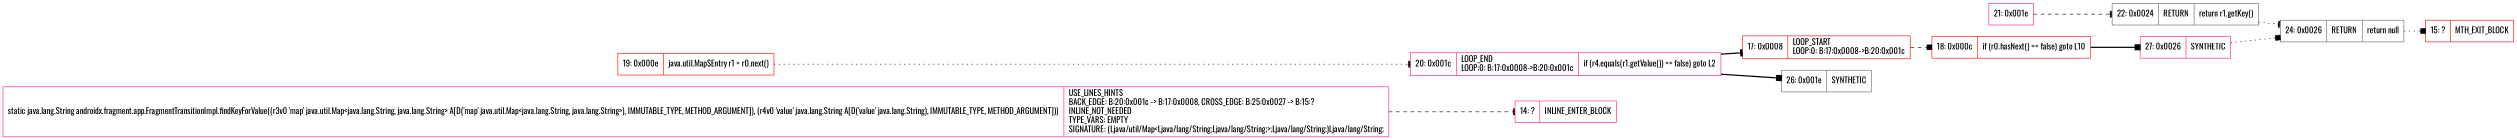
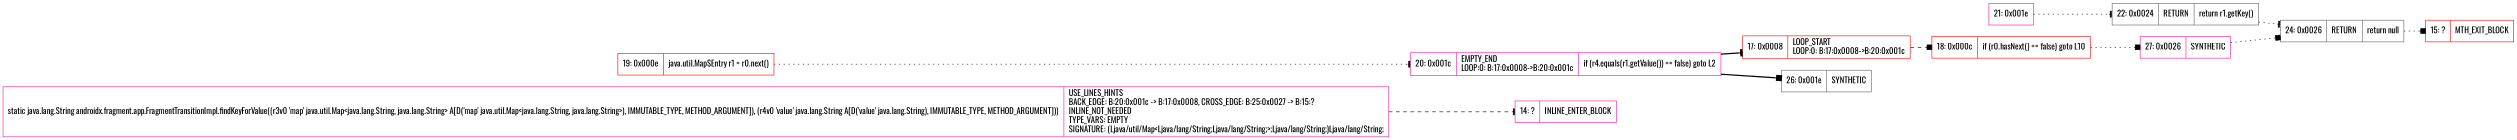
(2071, 14) -> (2071, 14)
(2112, 47) -> (2112, 47)
(1477, 59) -> (1480, 59)
